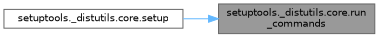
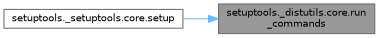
(93, 19) -> (93, 19)
